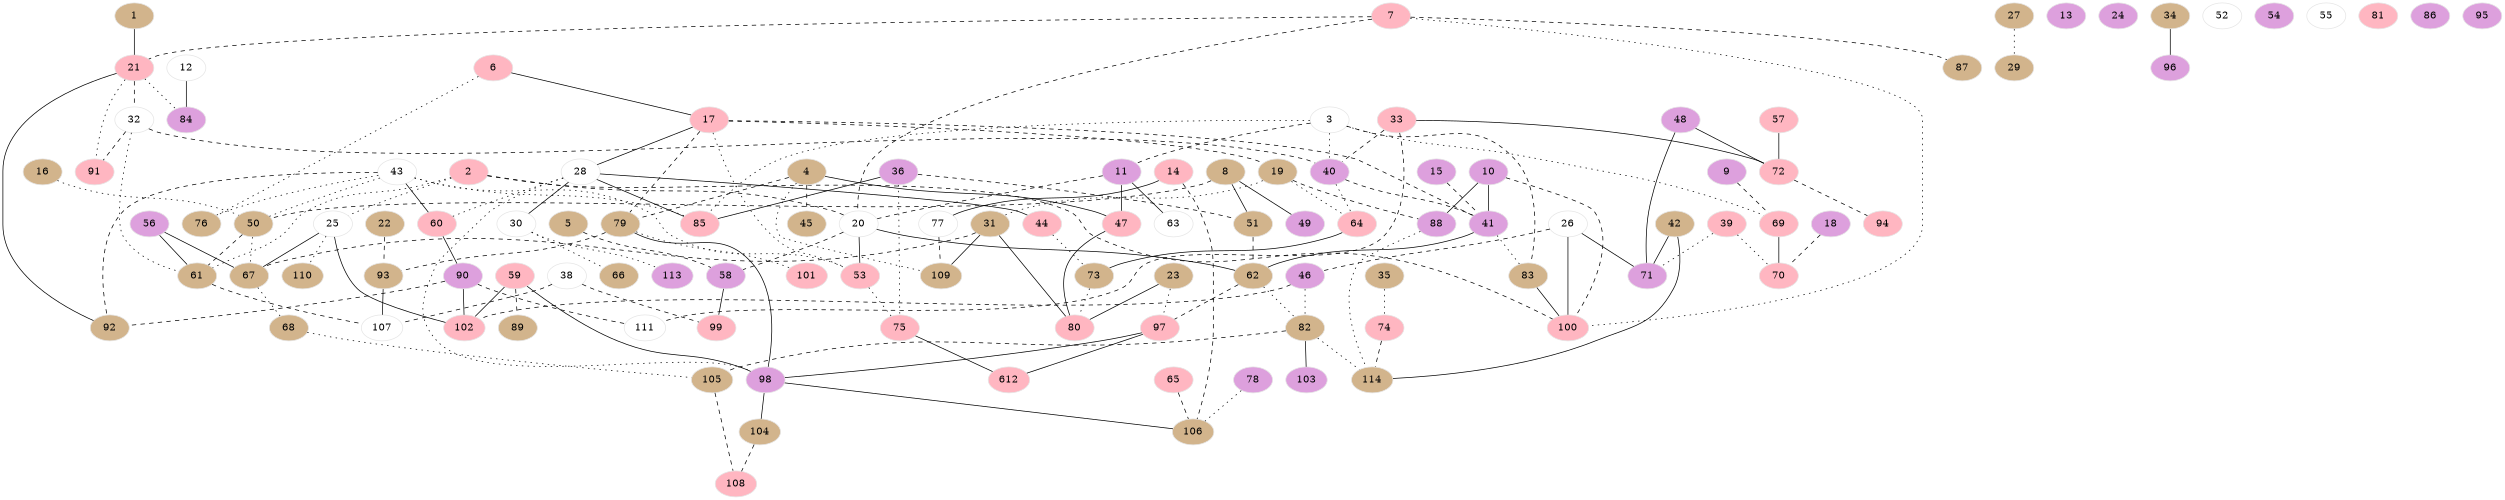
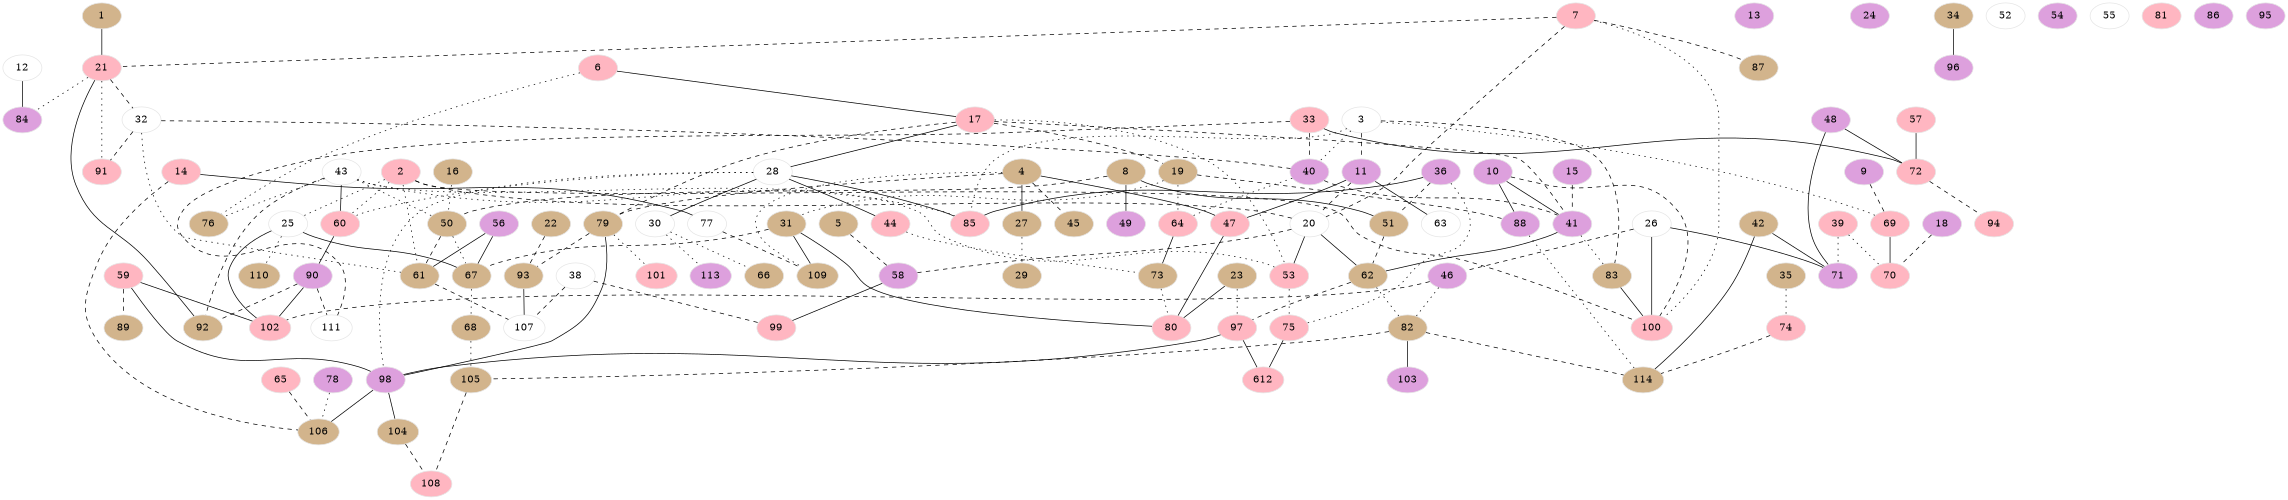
none -> (370, 198)
none -> (1022, 198)
(1339, 354) -> (1525, 354)
